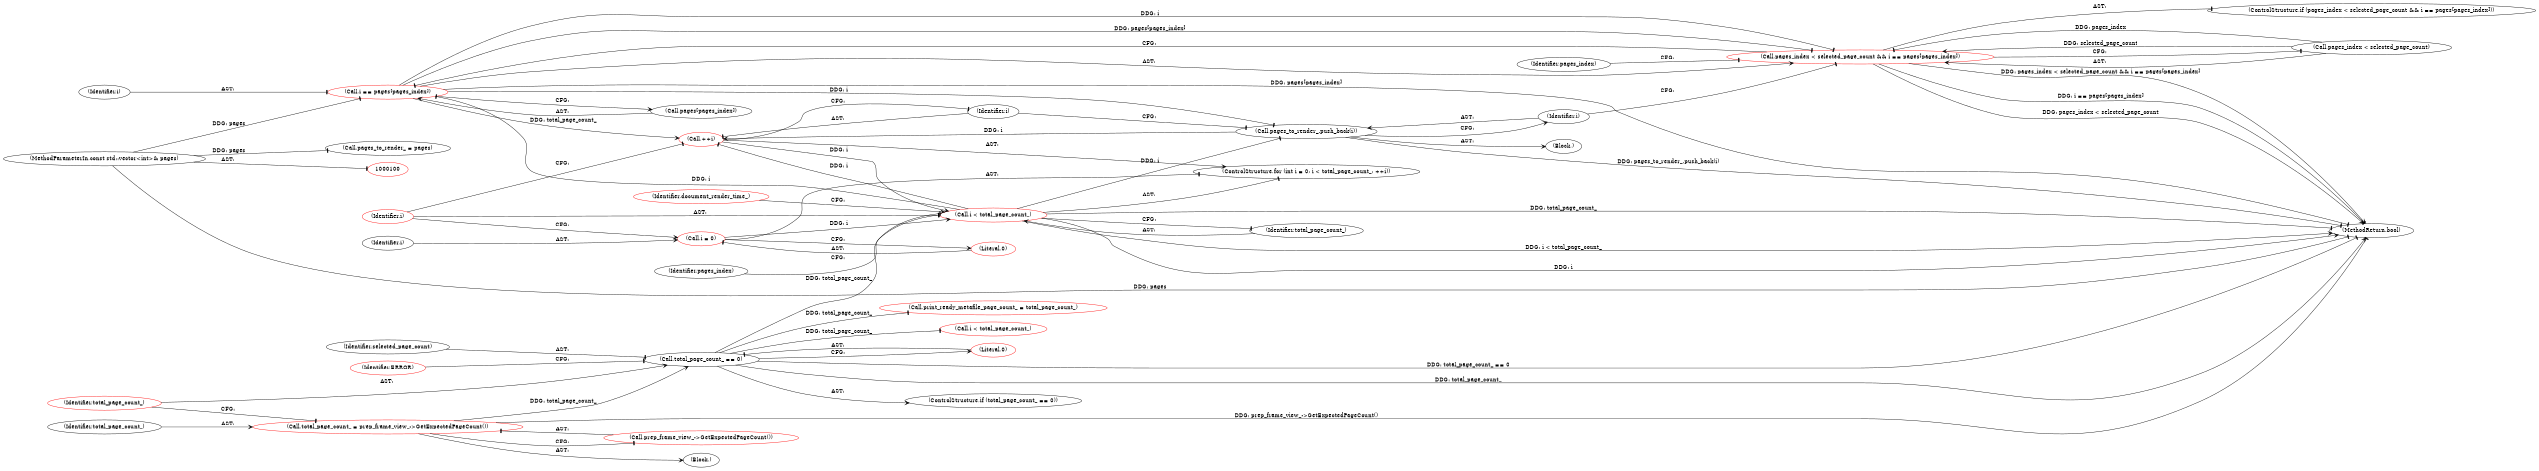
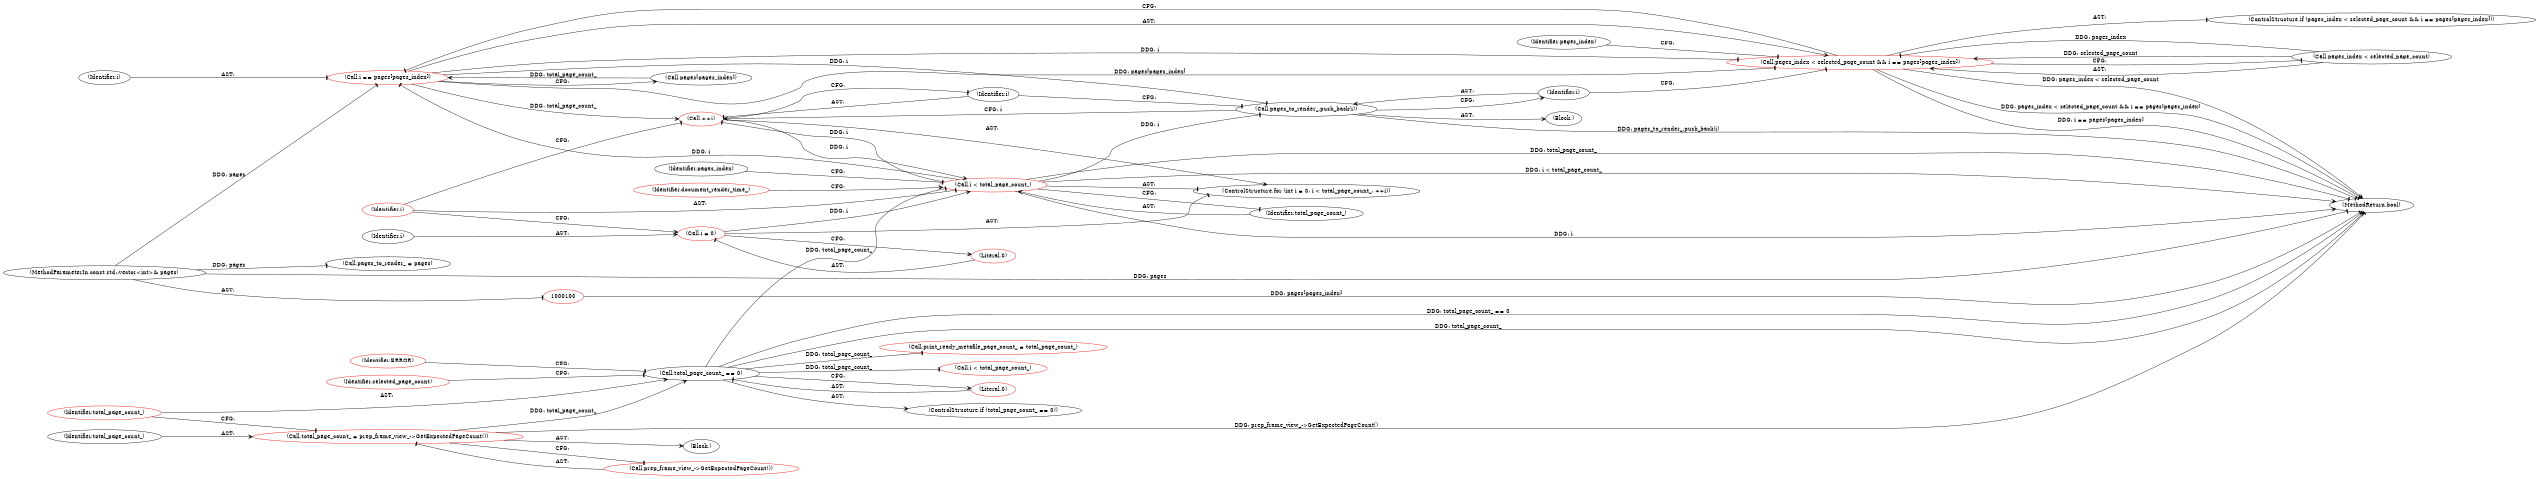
(1403, 89) -> (1480, 297)
(563, 112) -> (563, 75)
(993, 131) -> (993, 110)
(388, 347) -> (388, 382)
(563, 350) -> (563, 373)
